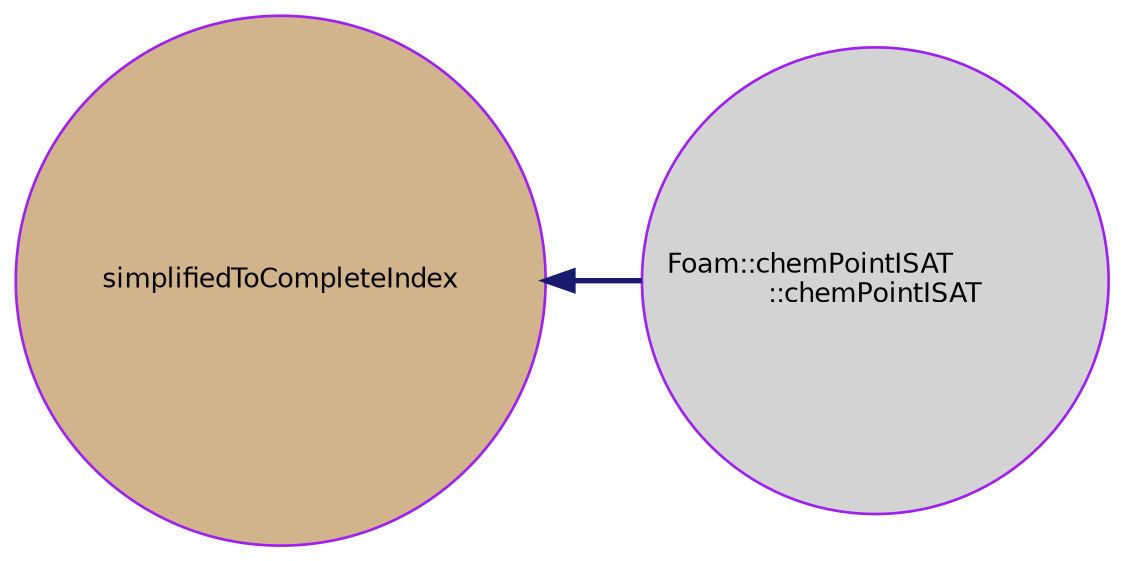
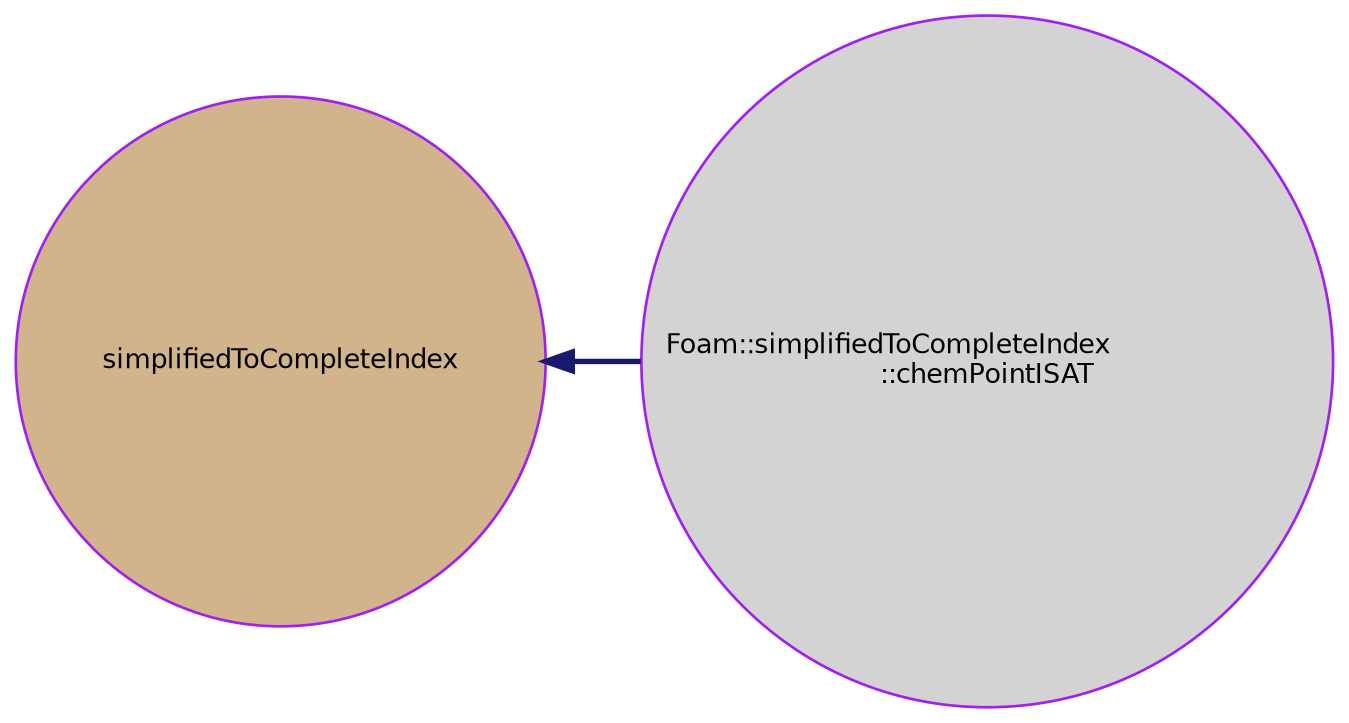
(875, 281) -> (987, 361)
